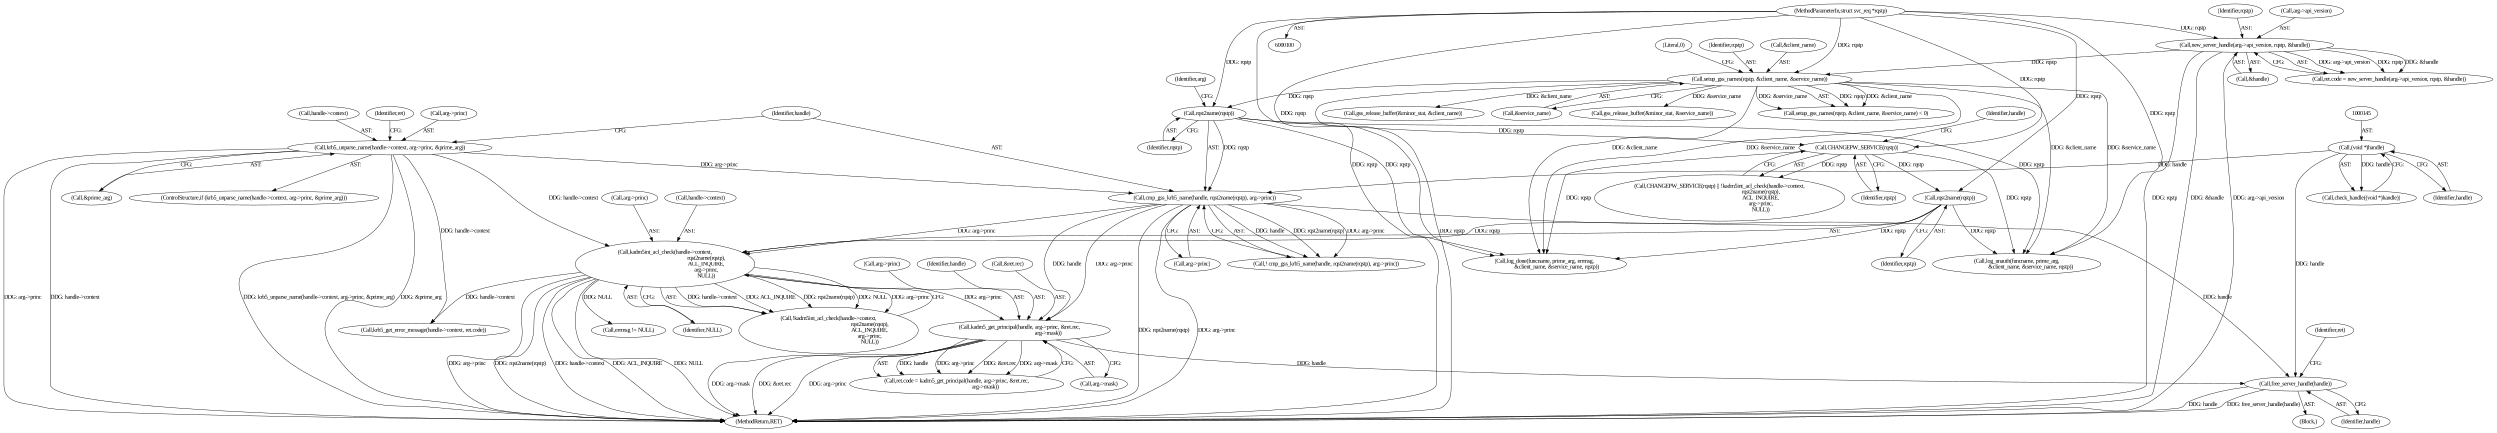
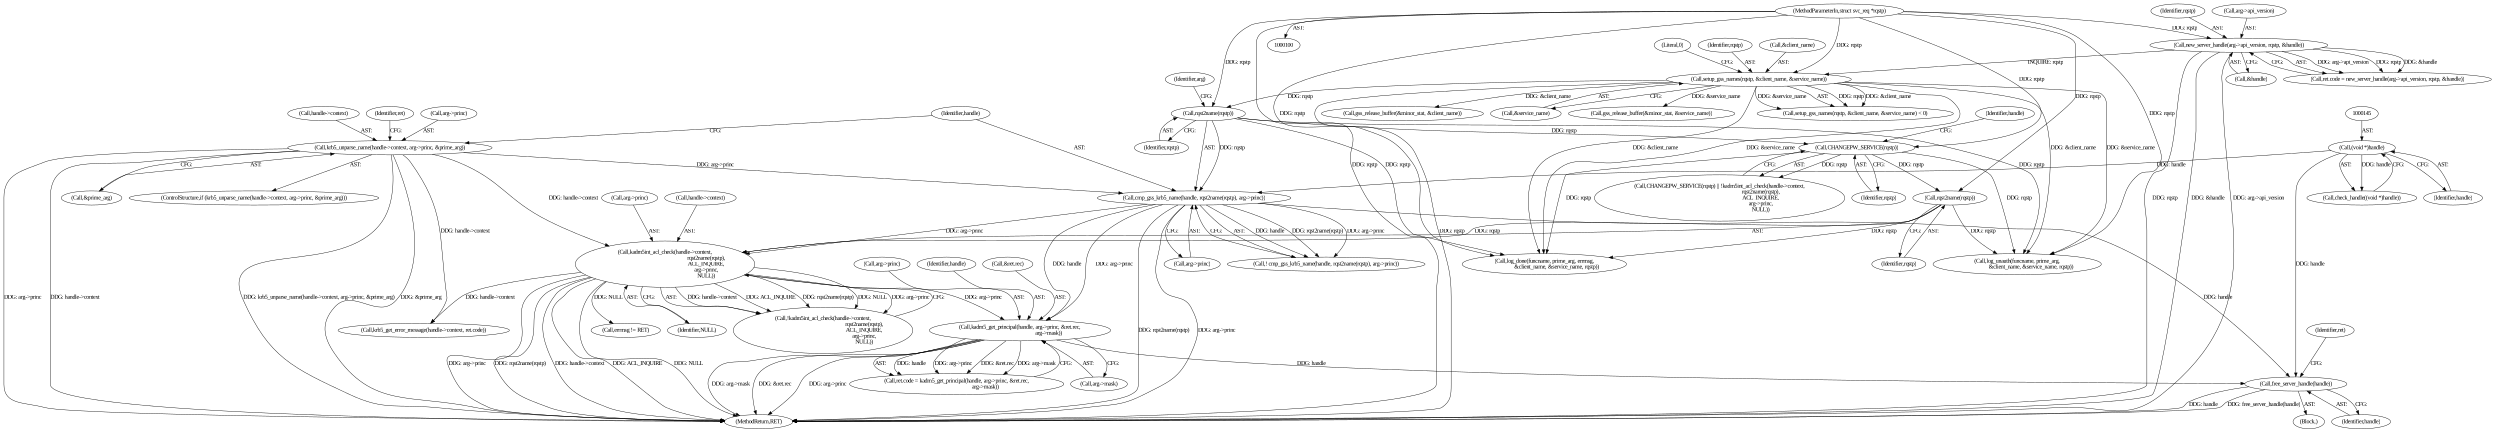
(1285, 45) -> (1284, 45)
(2044, 62) -> (2046, 62)
(2256, 62) -> (2253, 62)
(628, 330) -> (626, 330)
